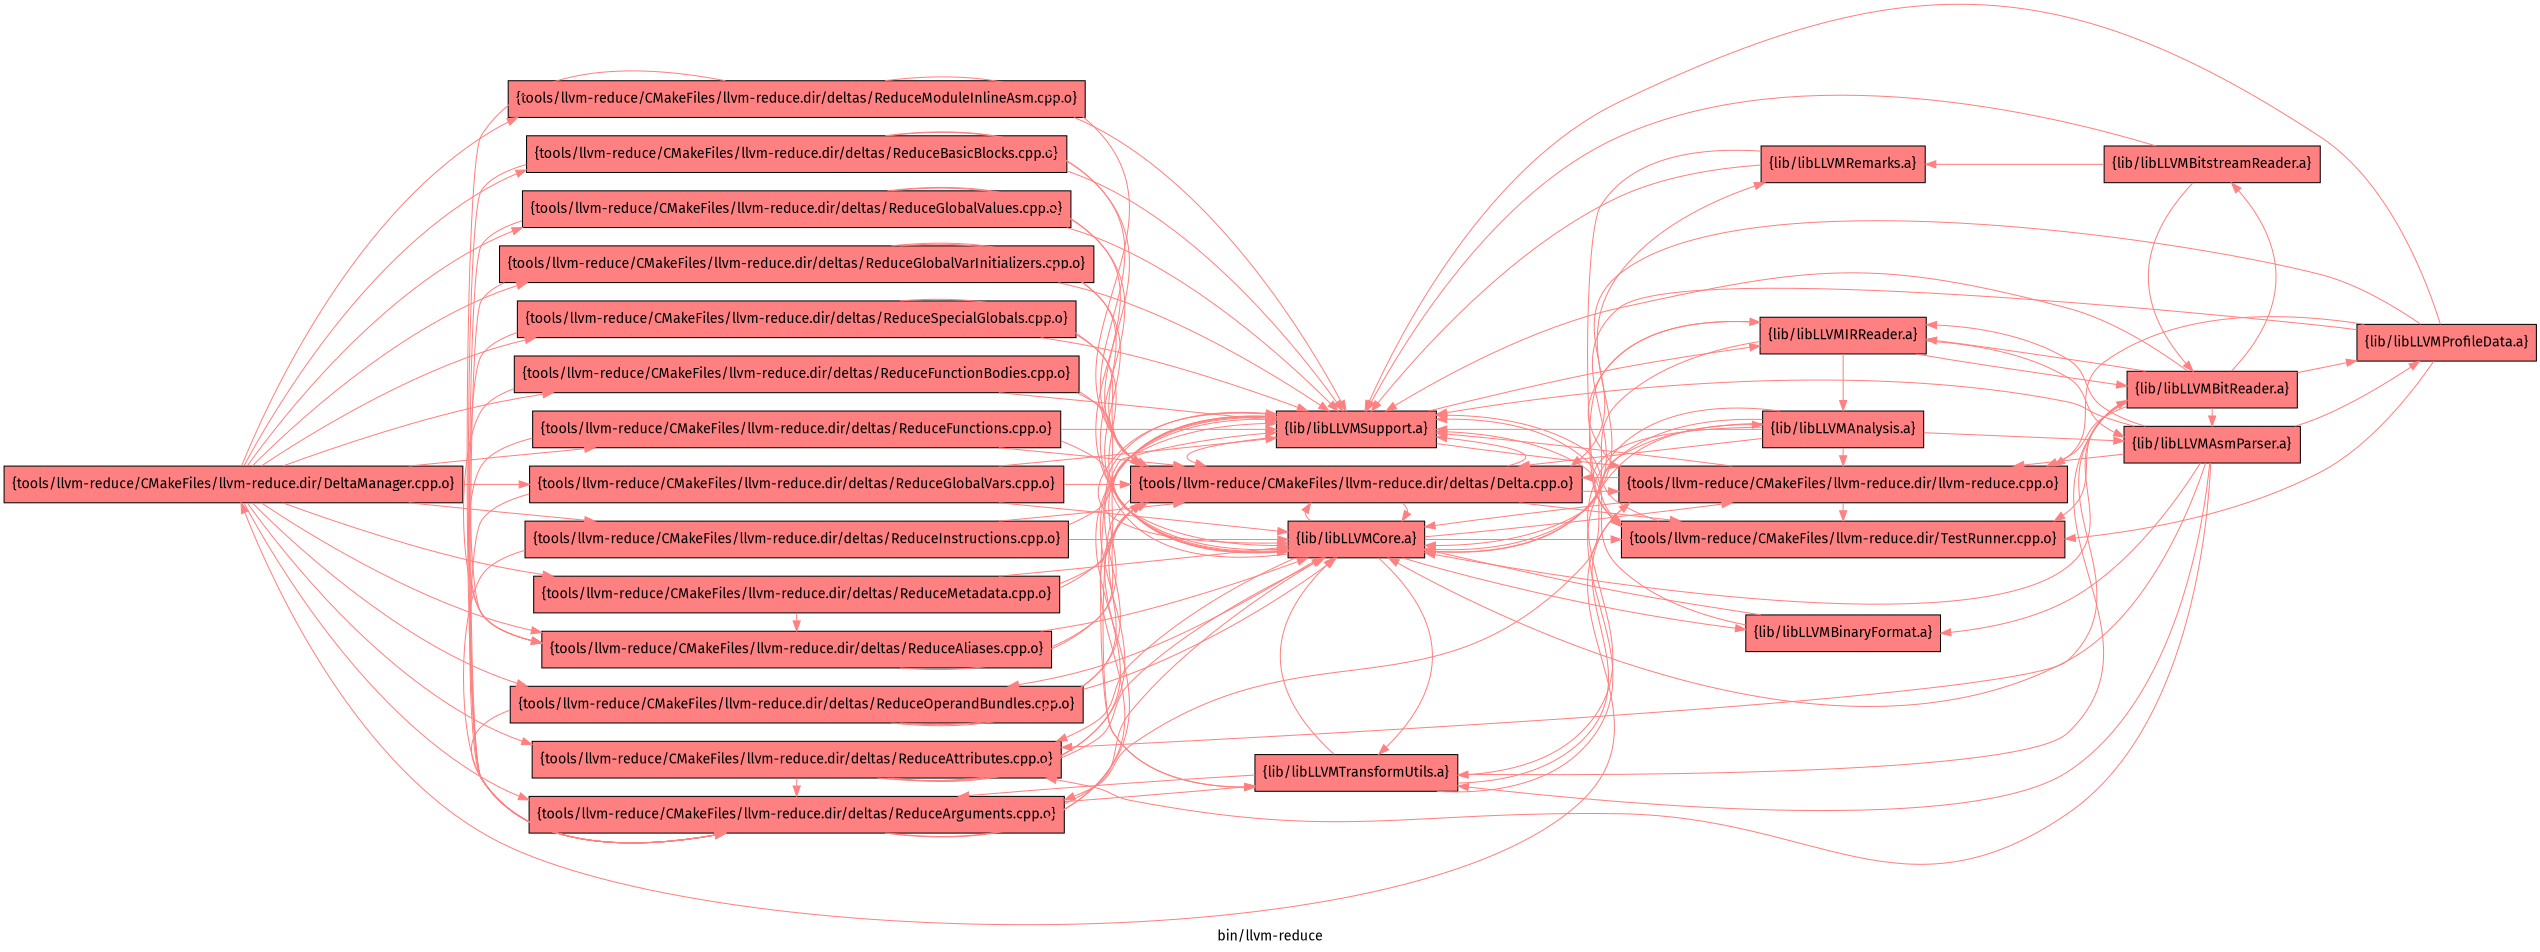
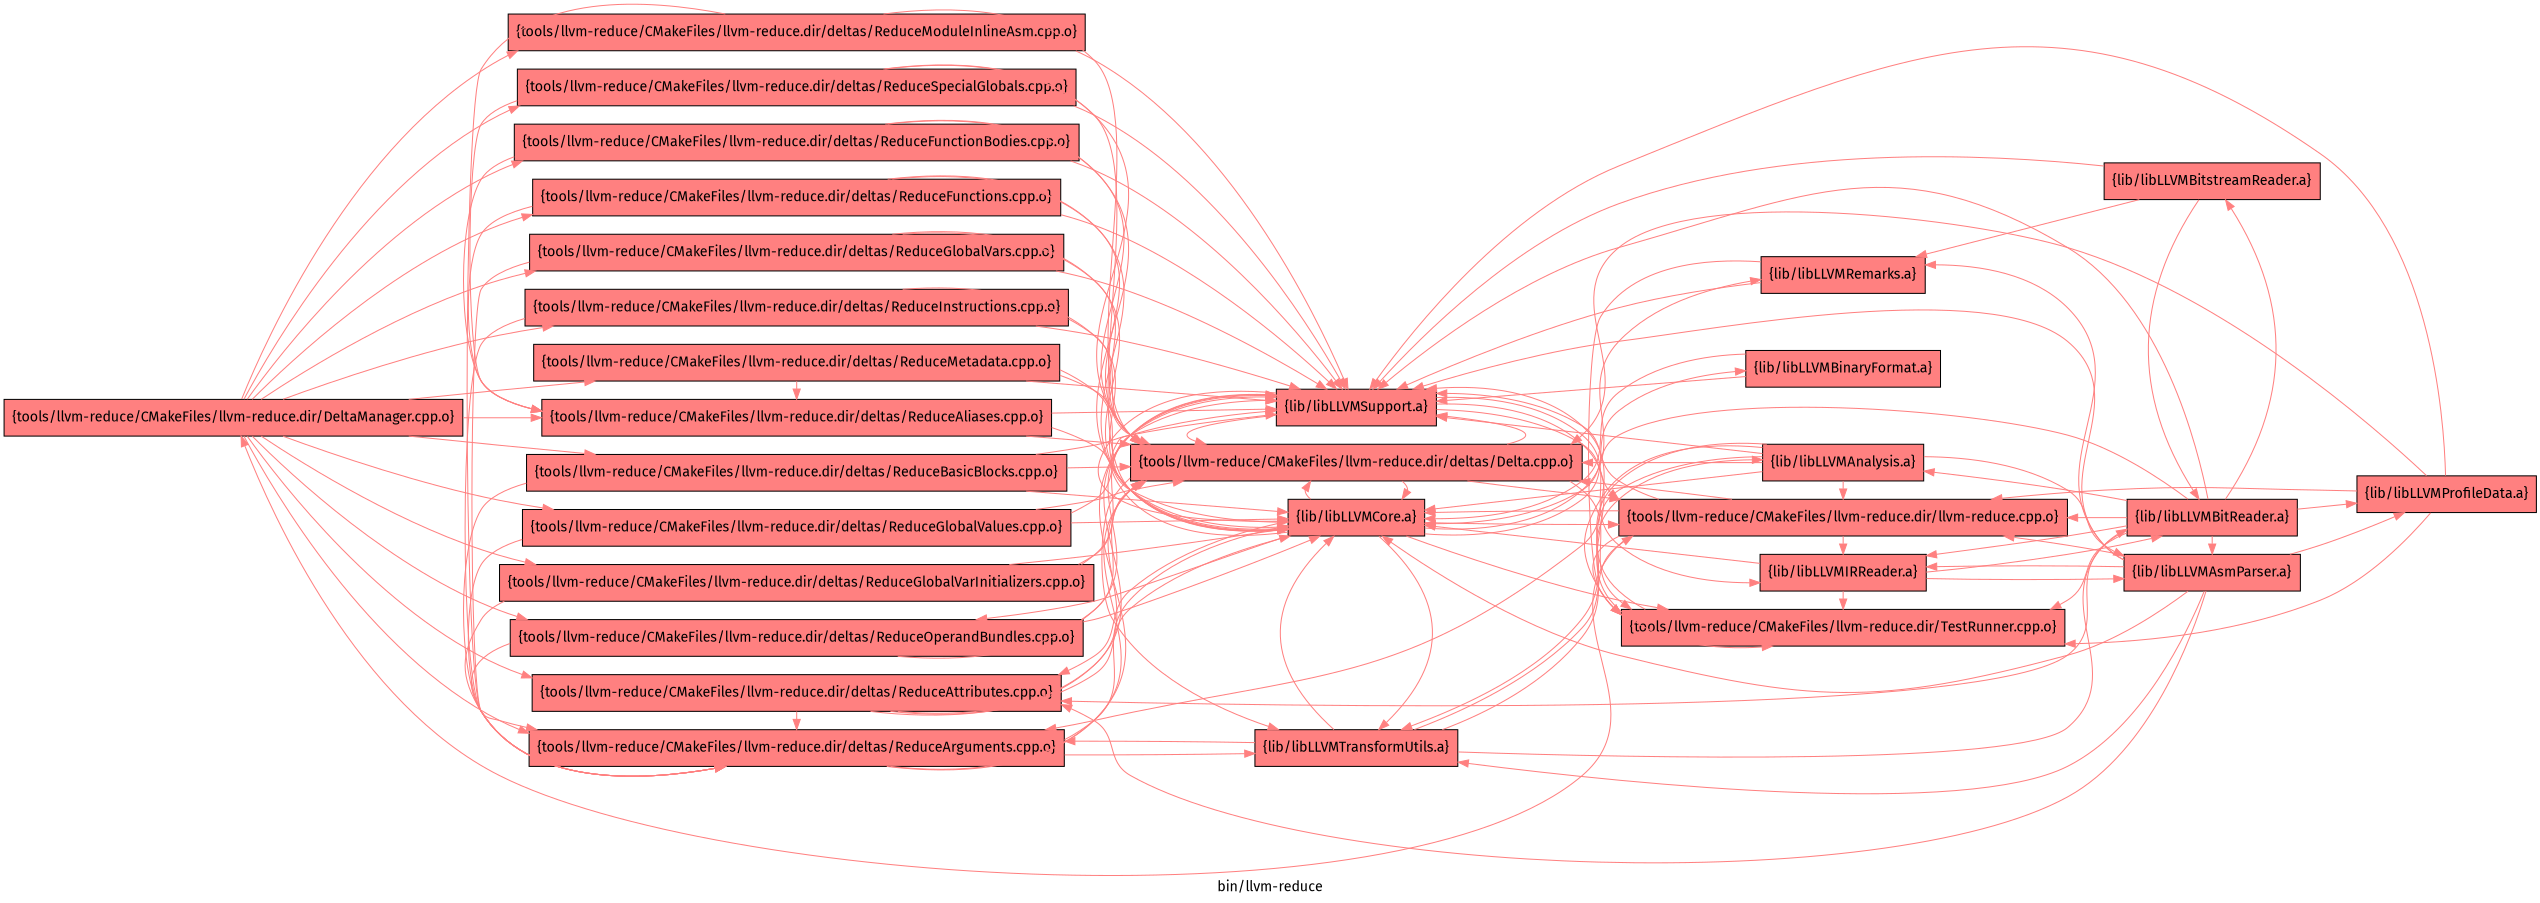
(1800, 289) -> none
(1843, 374) -> (2031, 485)
(2104, 576) -> (2095, 368)
(1101, 593) -> none
